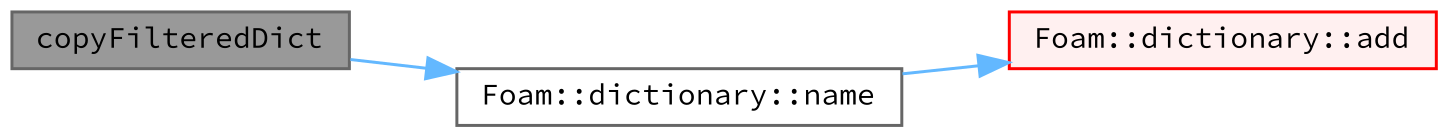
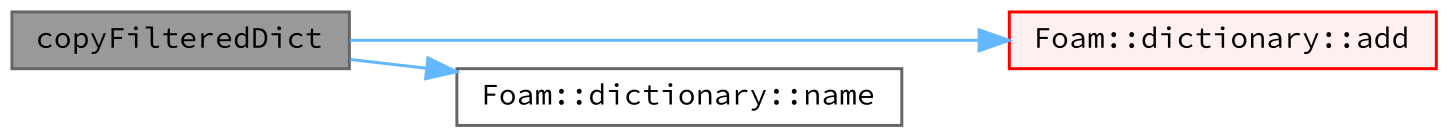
(940, 70) -> (664, 40)
